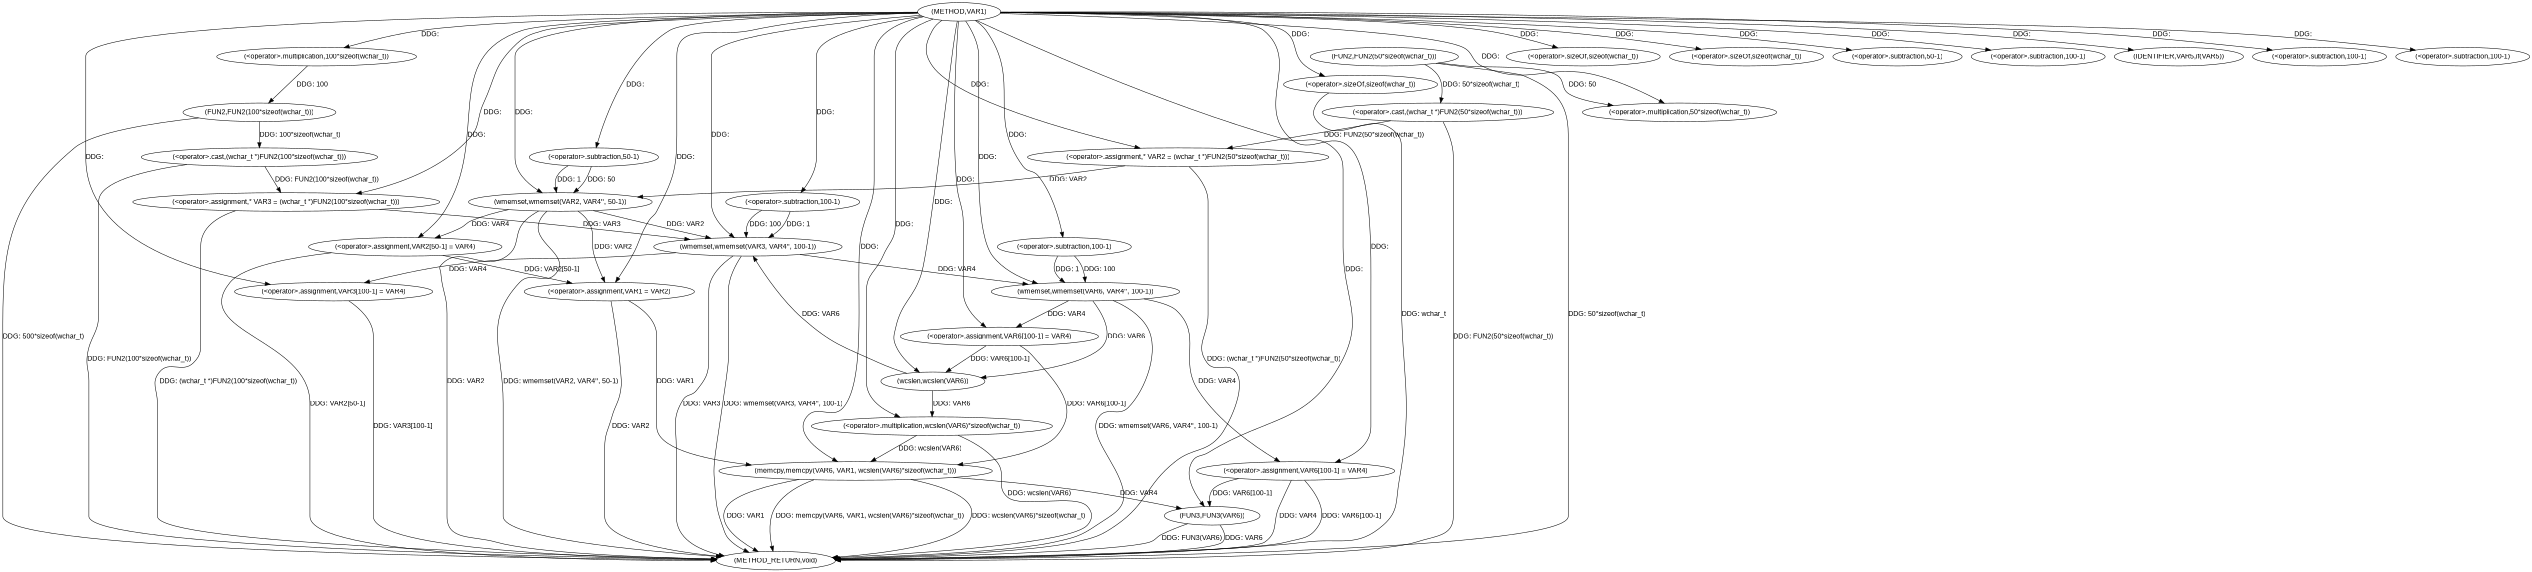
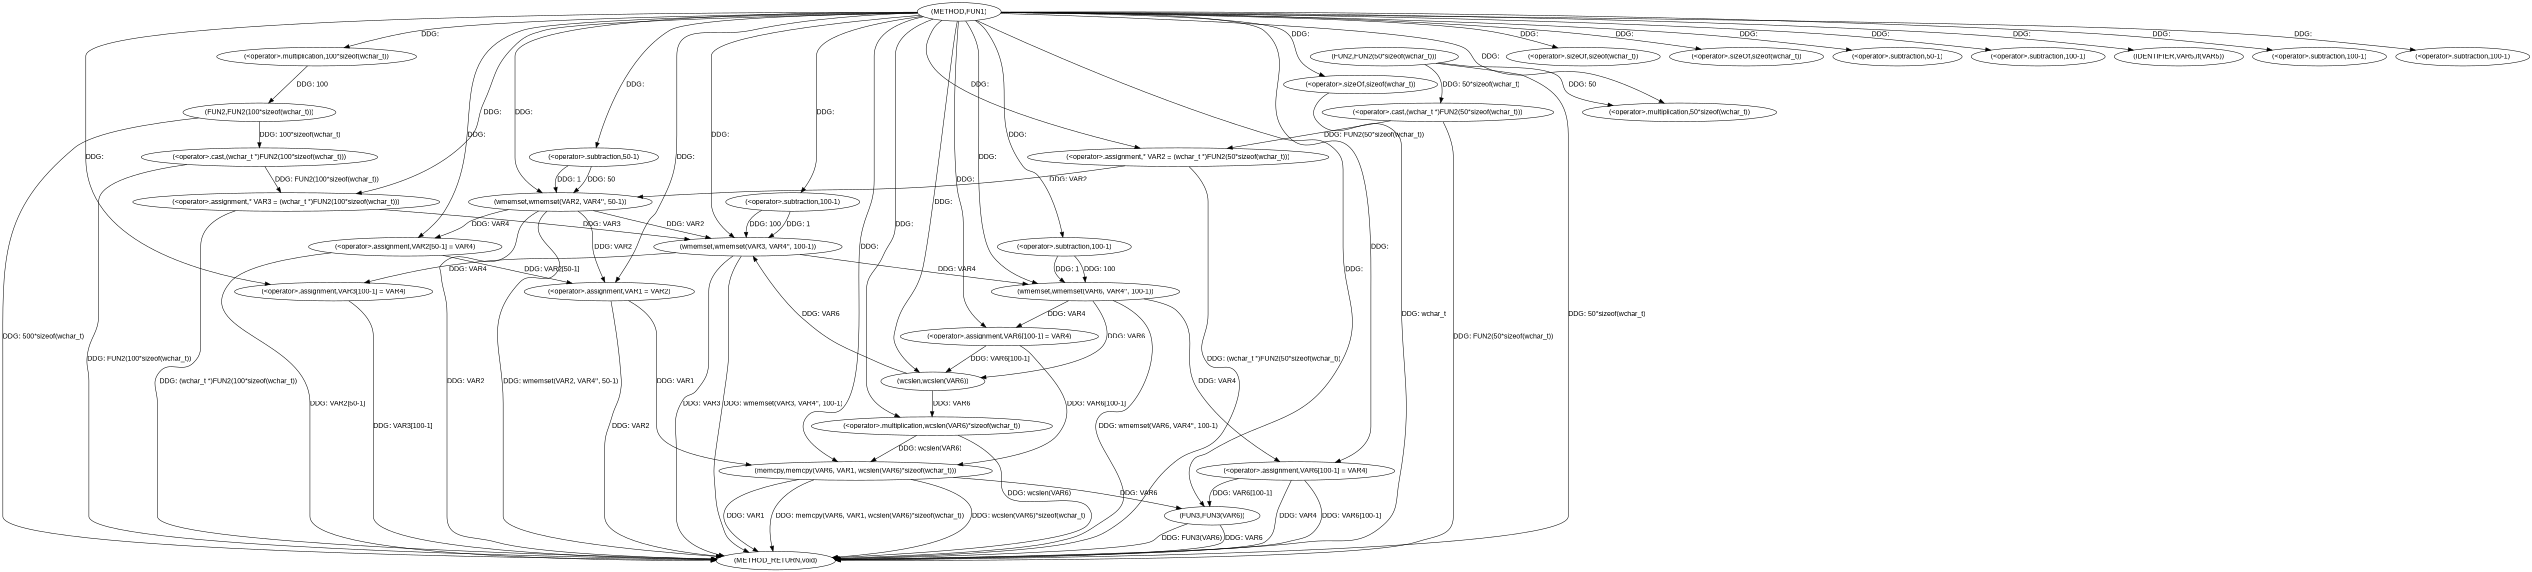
(959, 12) -> (959, 12)
(1139, 493) -> (1139, 493)
